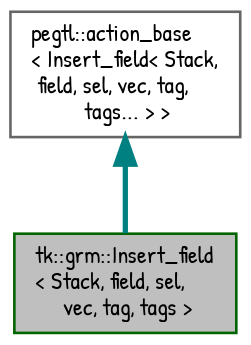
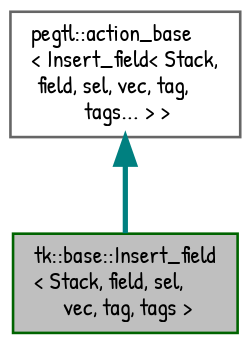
(125, 283) -> (125, 283)
